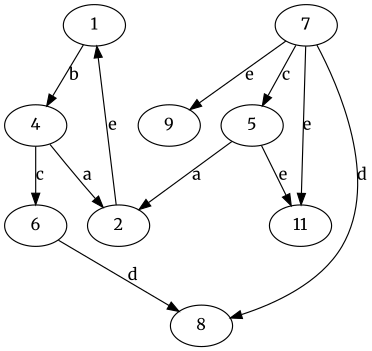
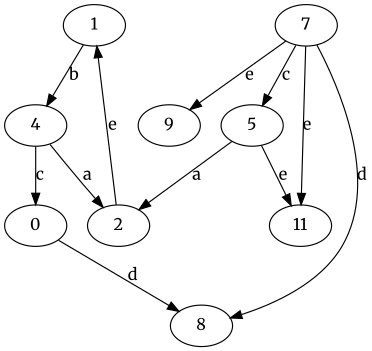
(36, 226) -> (36, 226)
